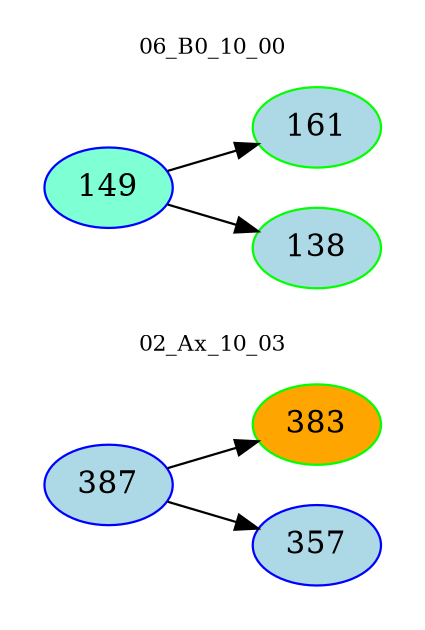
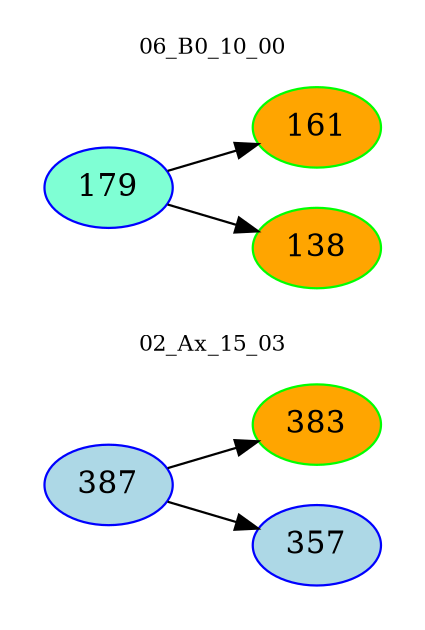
(317, 127) -> (317, 127)
(109, 188) -> (109, 188)
(317, 248) -> (317, 248)
(213, 345) -> (213, 345)
